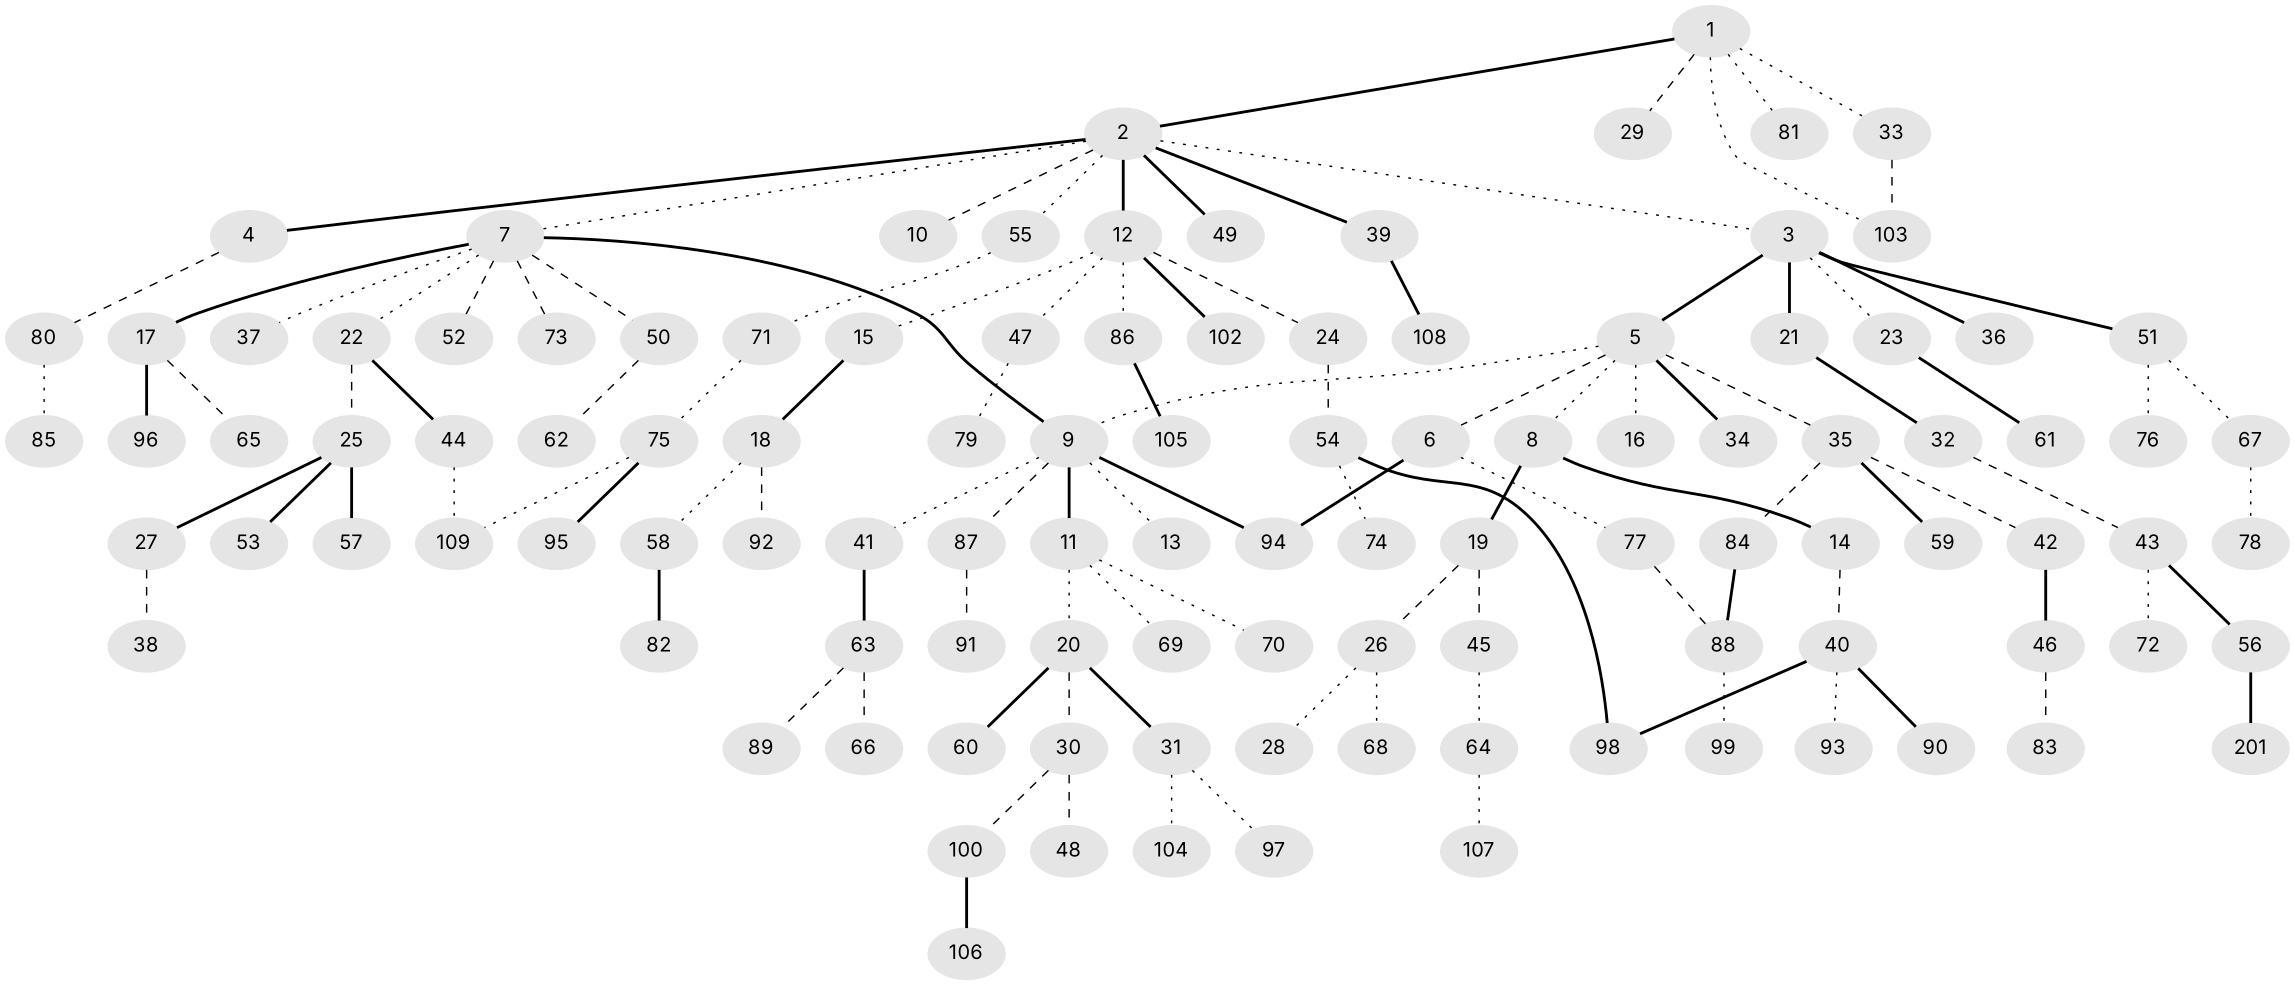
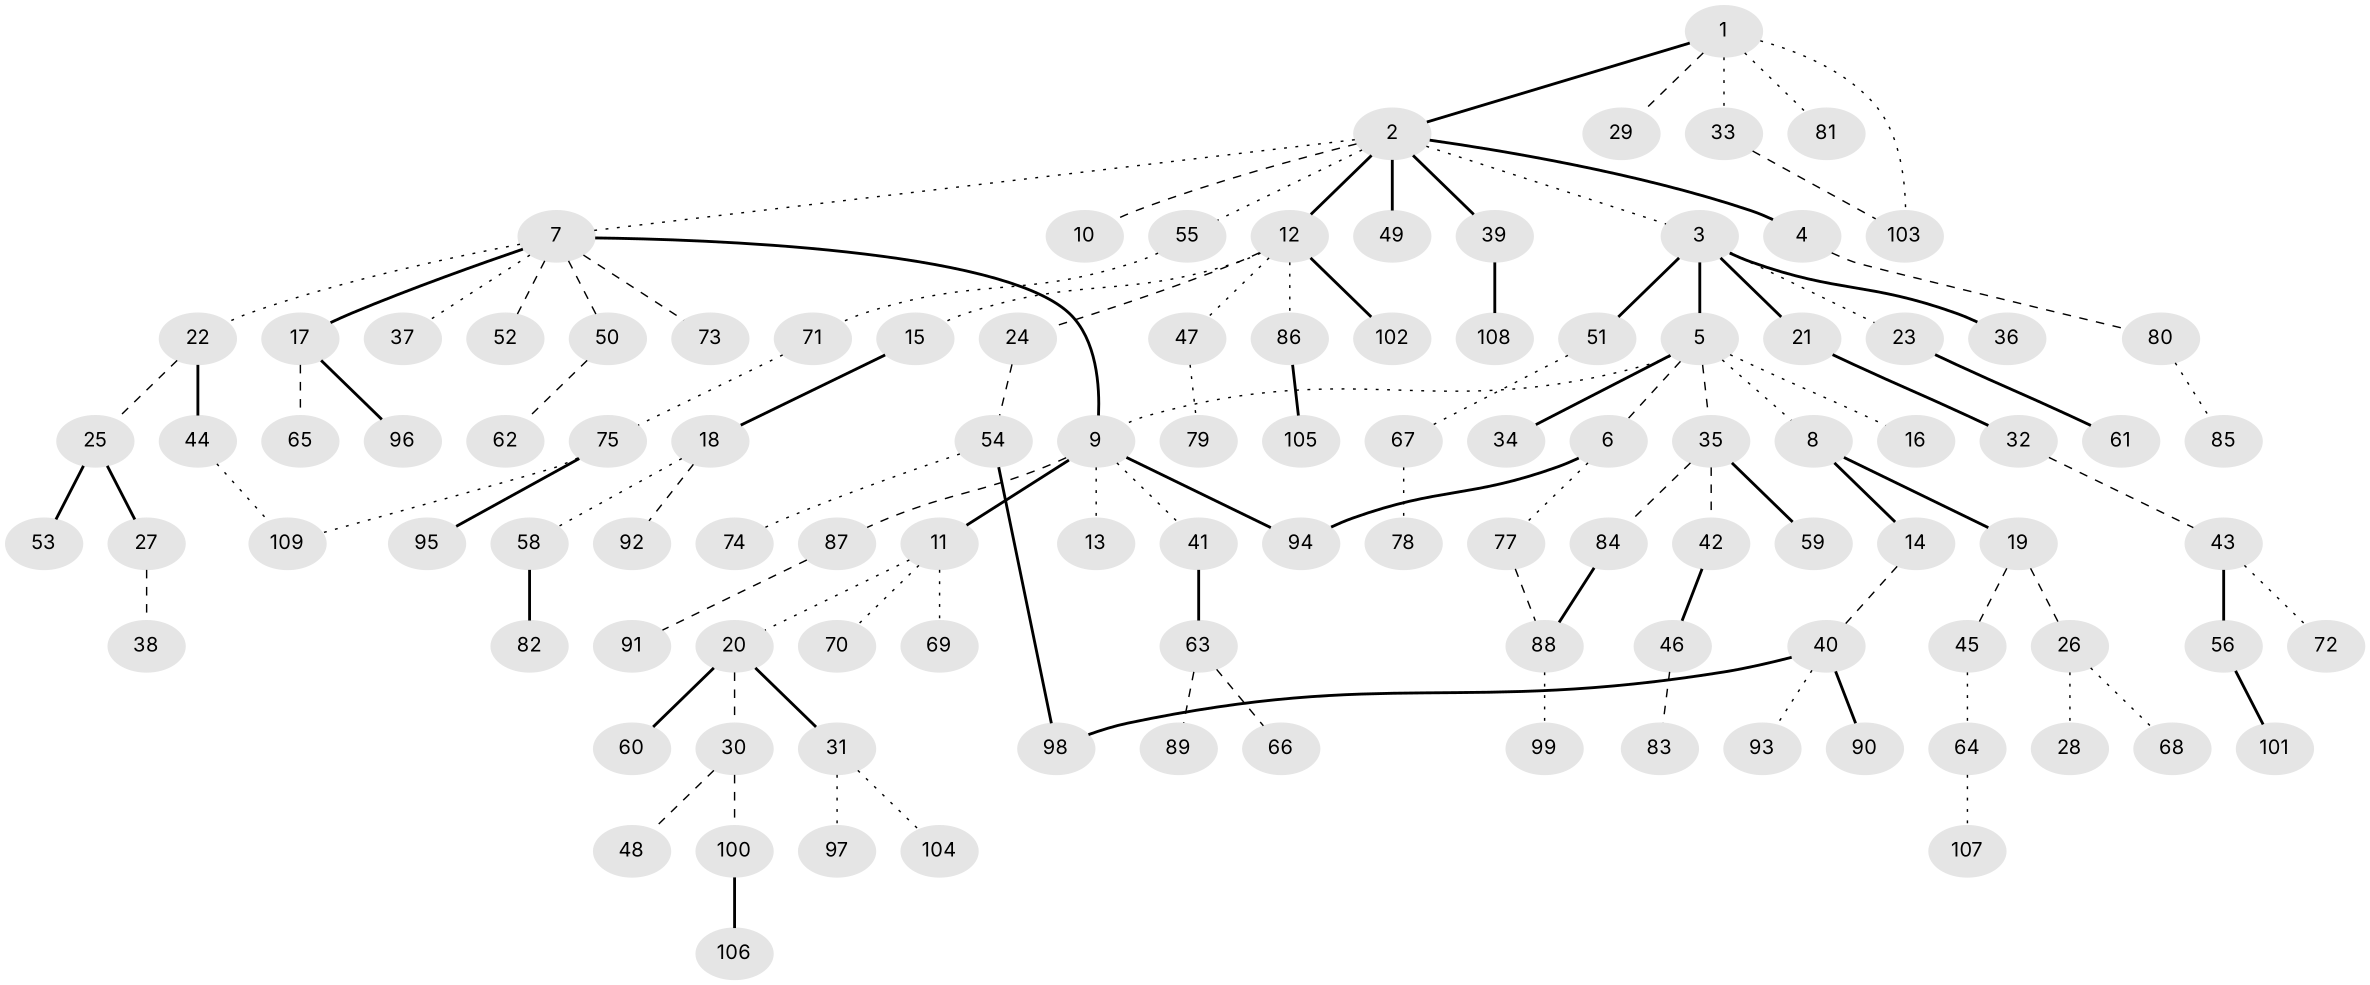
(2148, 441) -> none
(352, 544) -> none
(2251, 749) -> (2275, 749)
